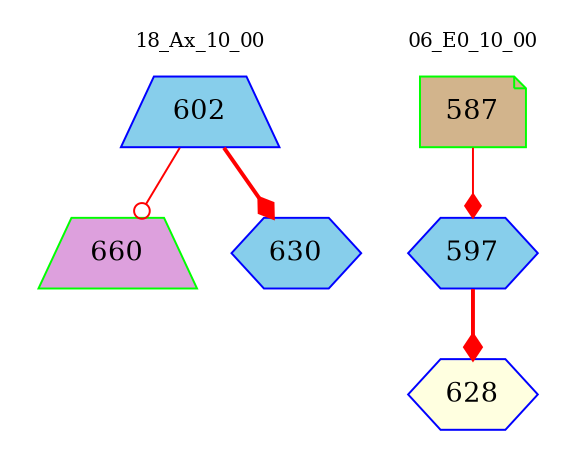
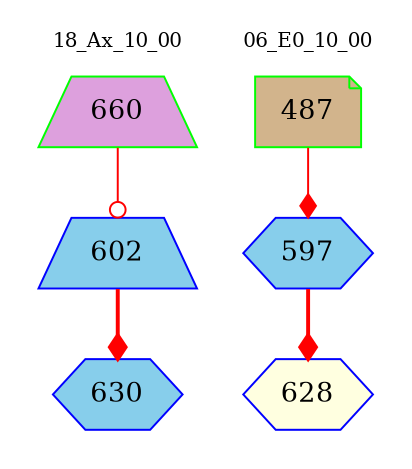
(473, 112) -> (308, 112)
(163, 176) -> (118, 175)
